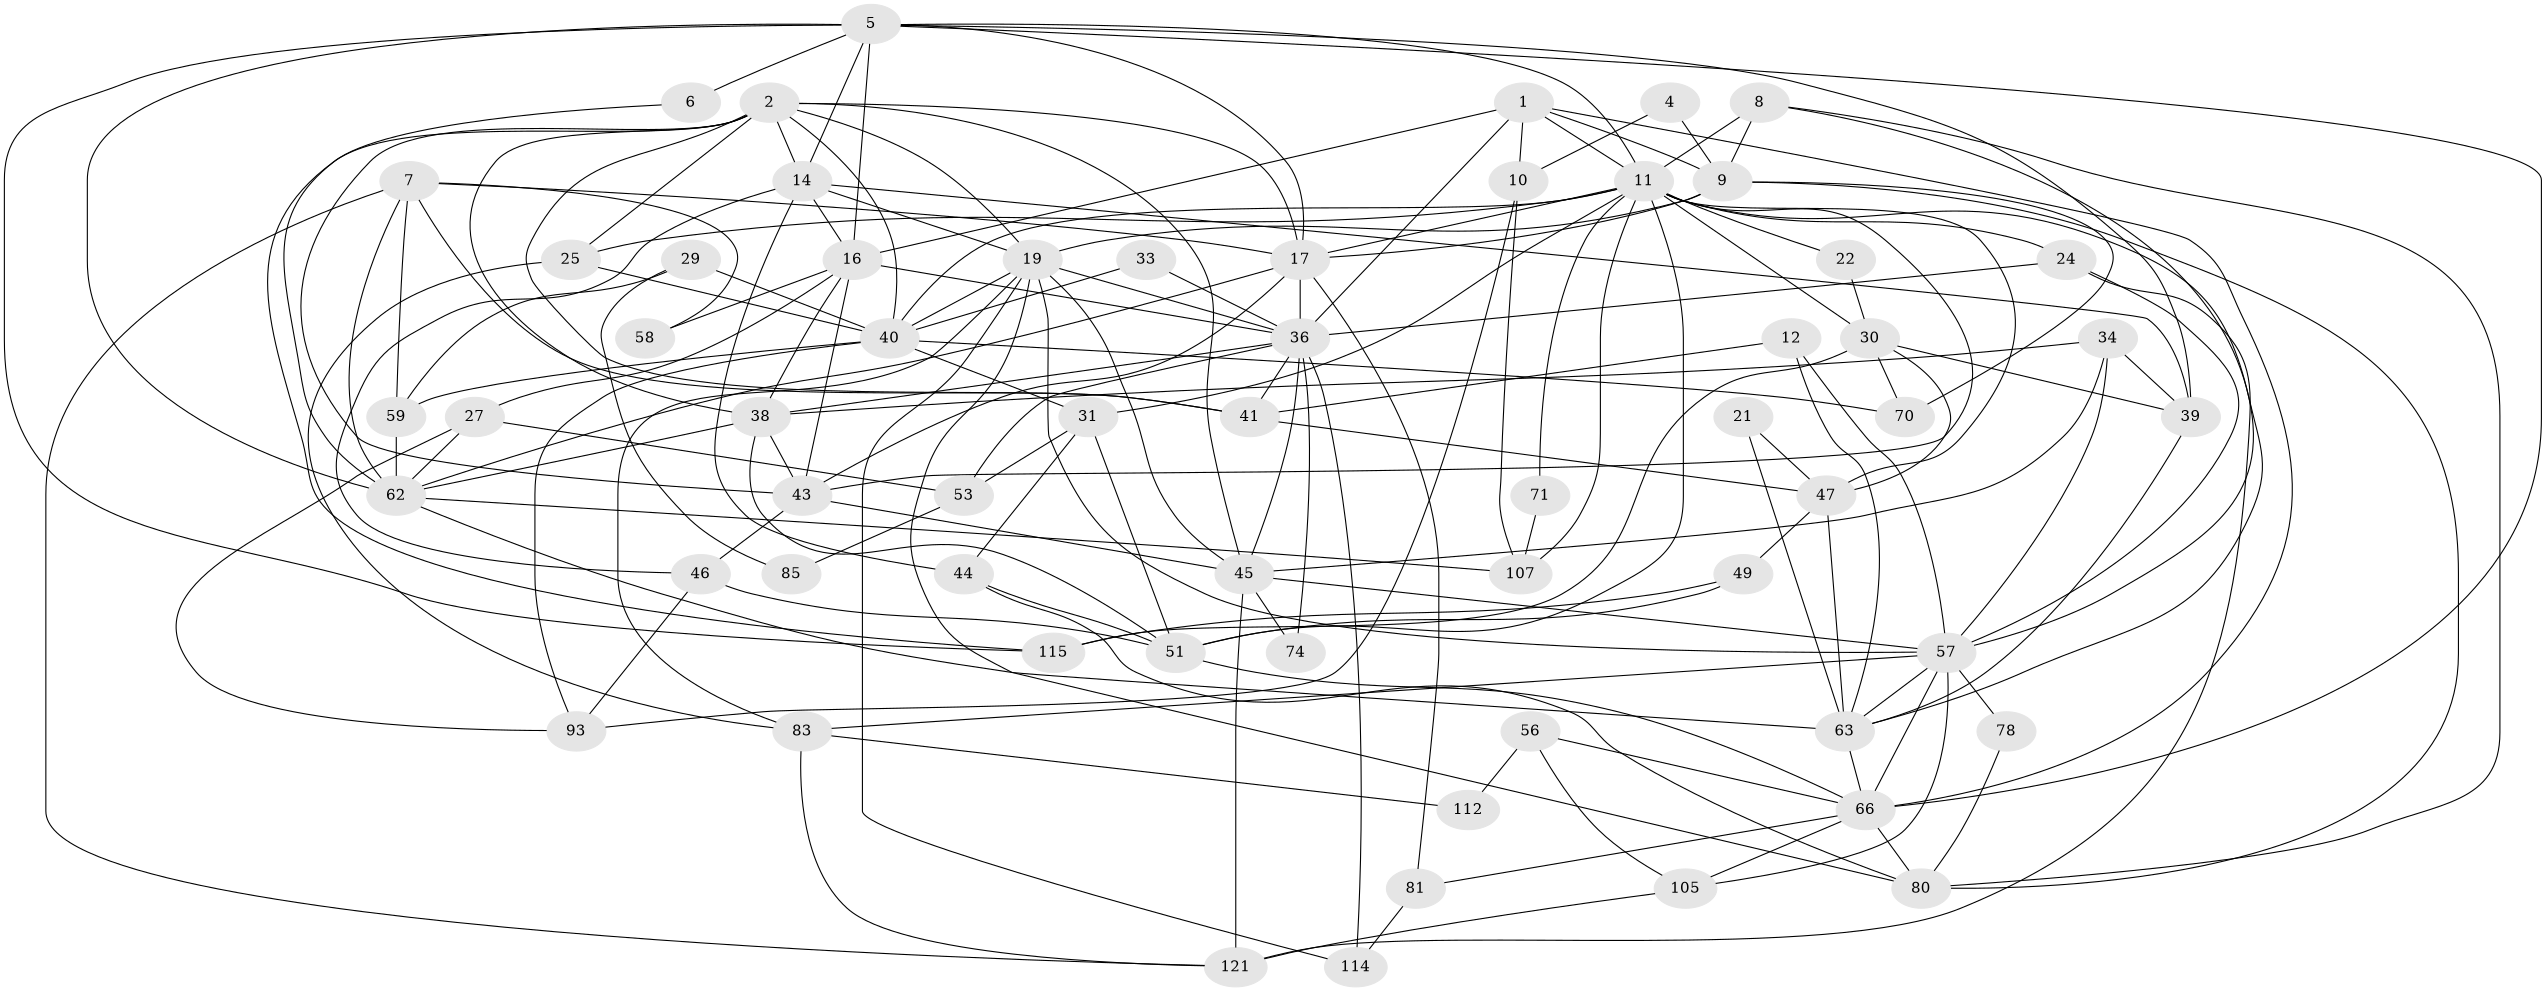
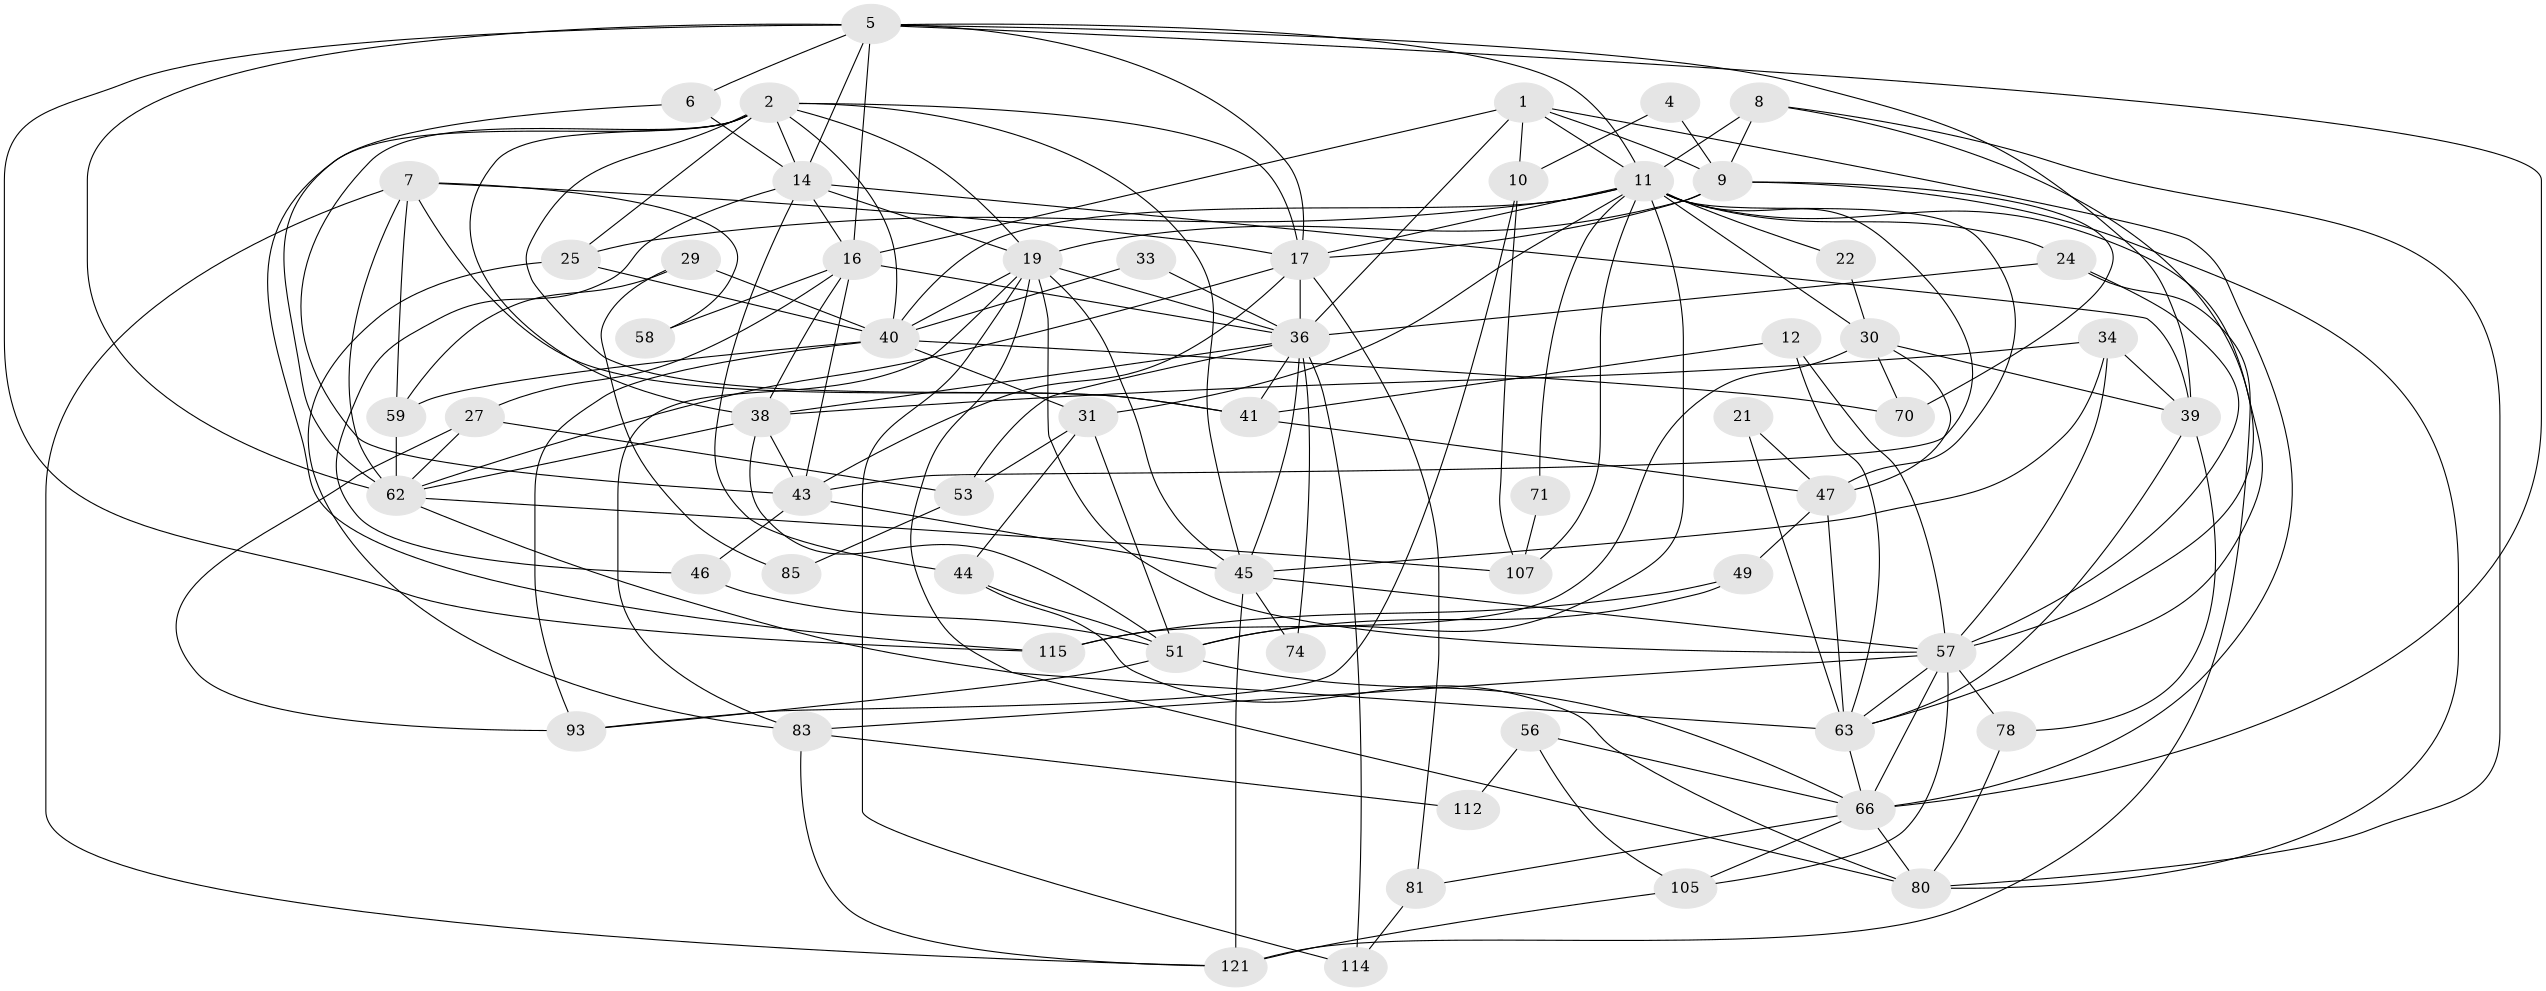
none -> (747, 142)
none -> (2202, 637)
(639, 653) -> (878, 700)
